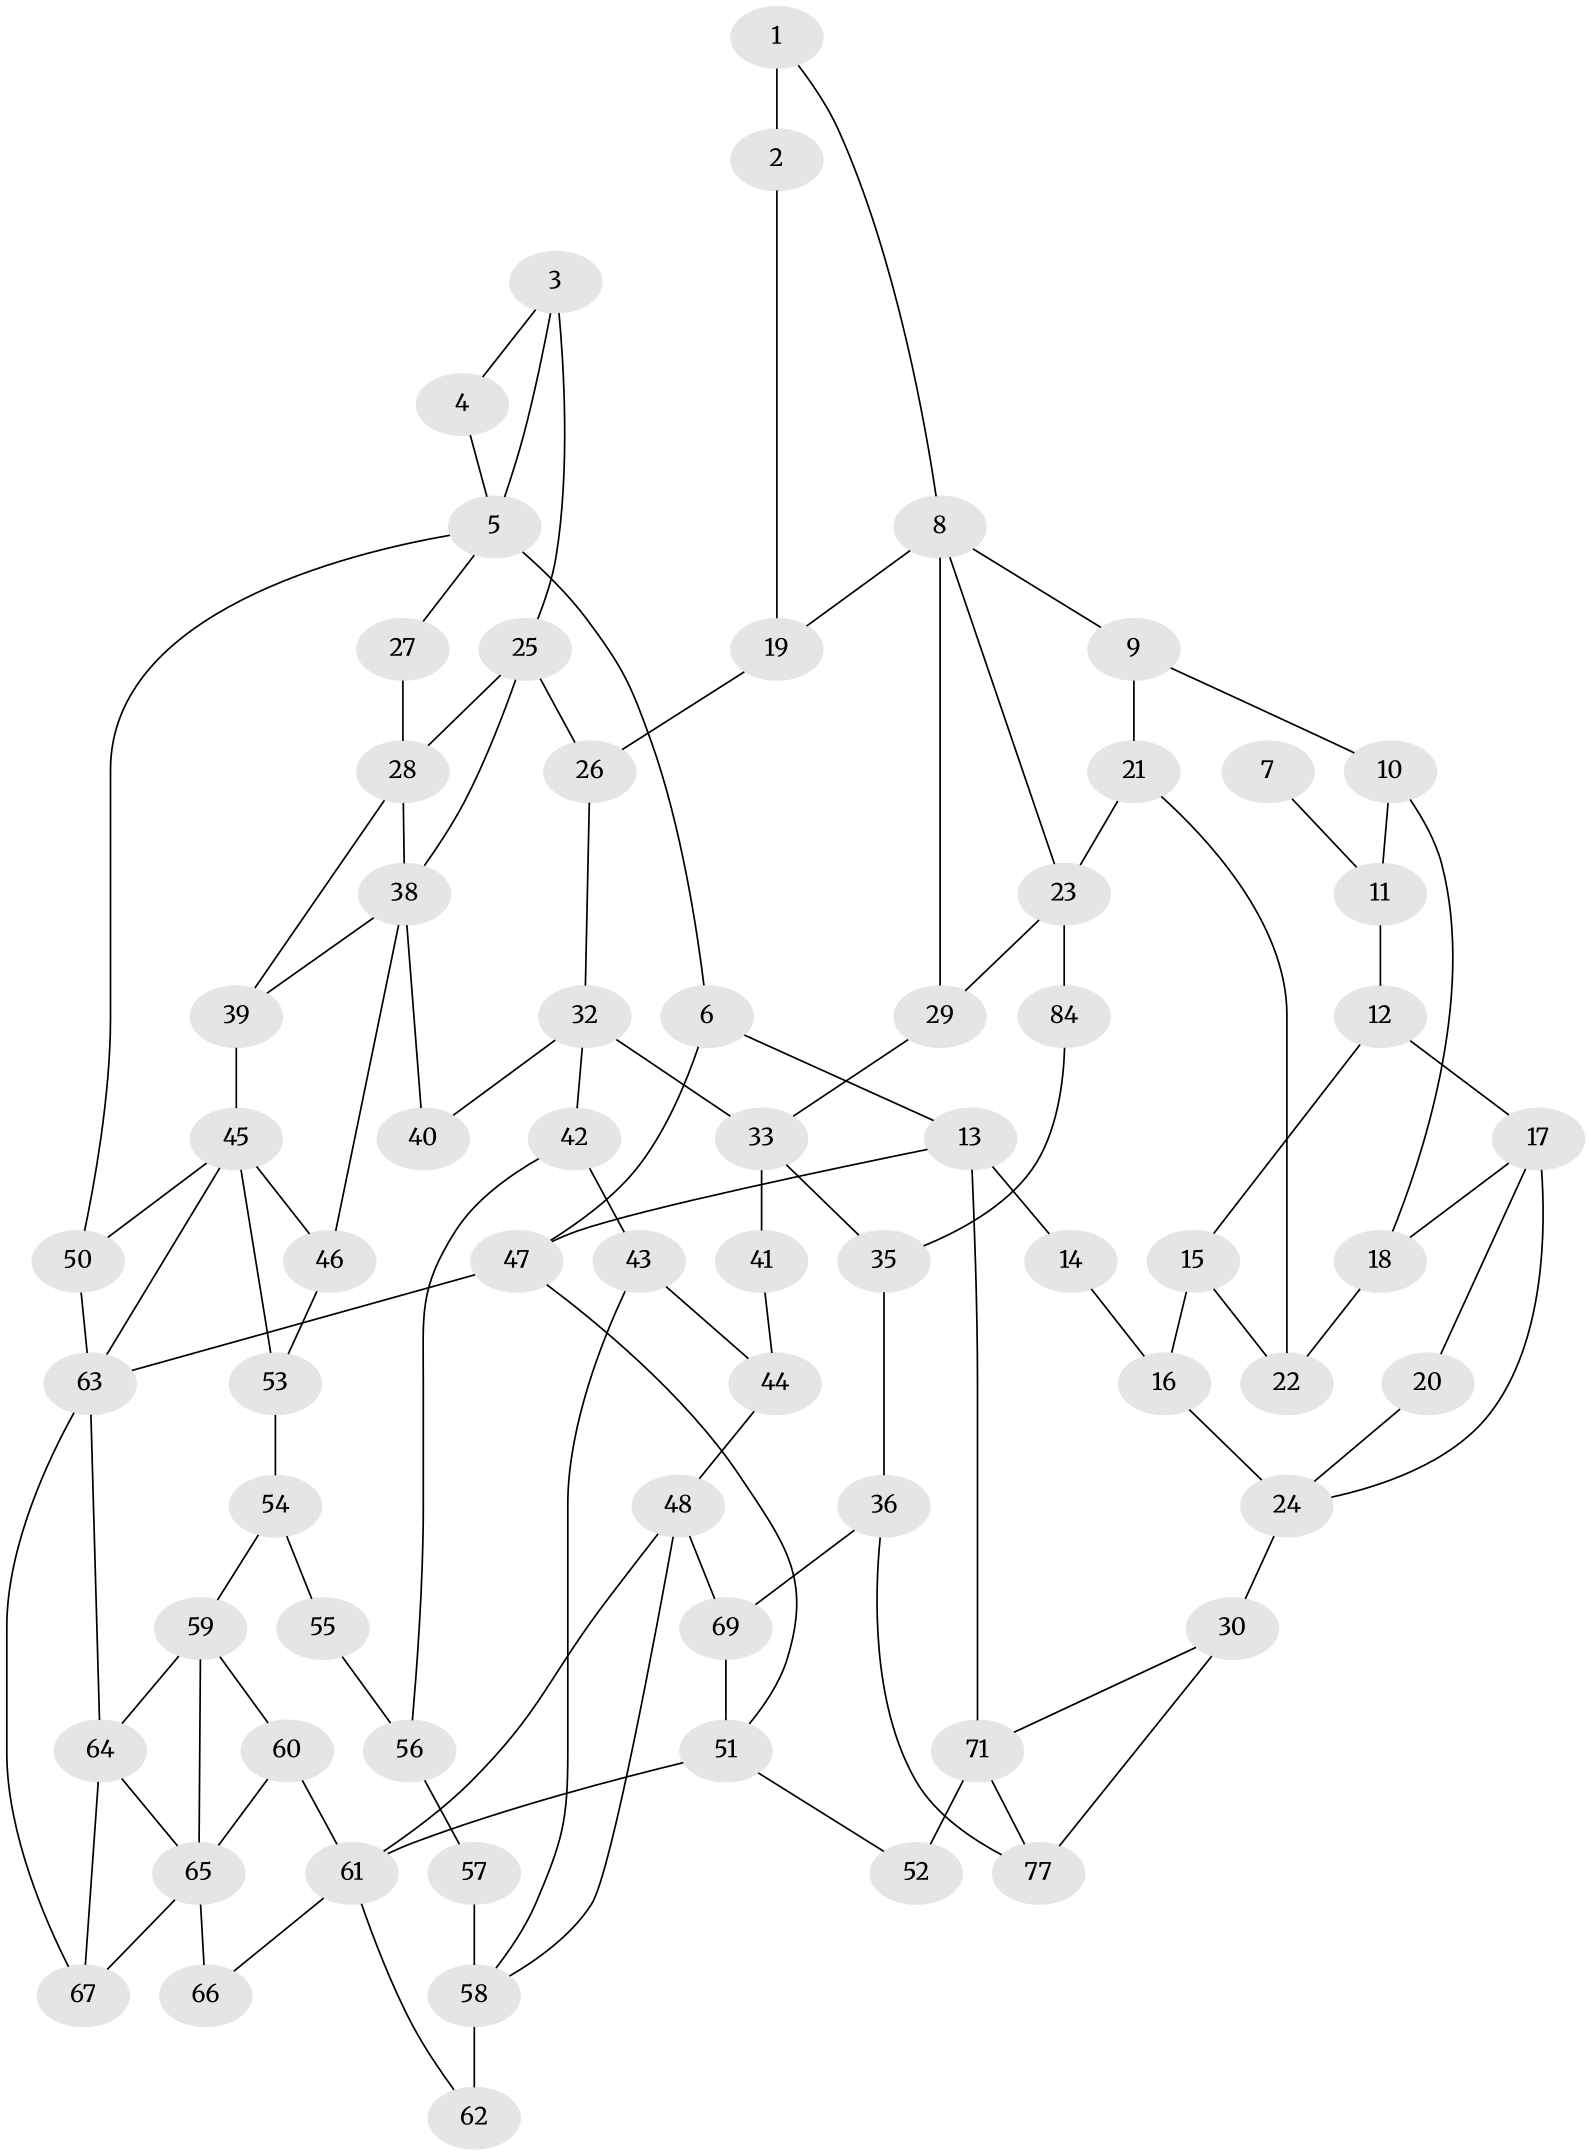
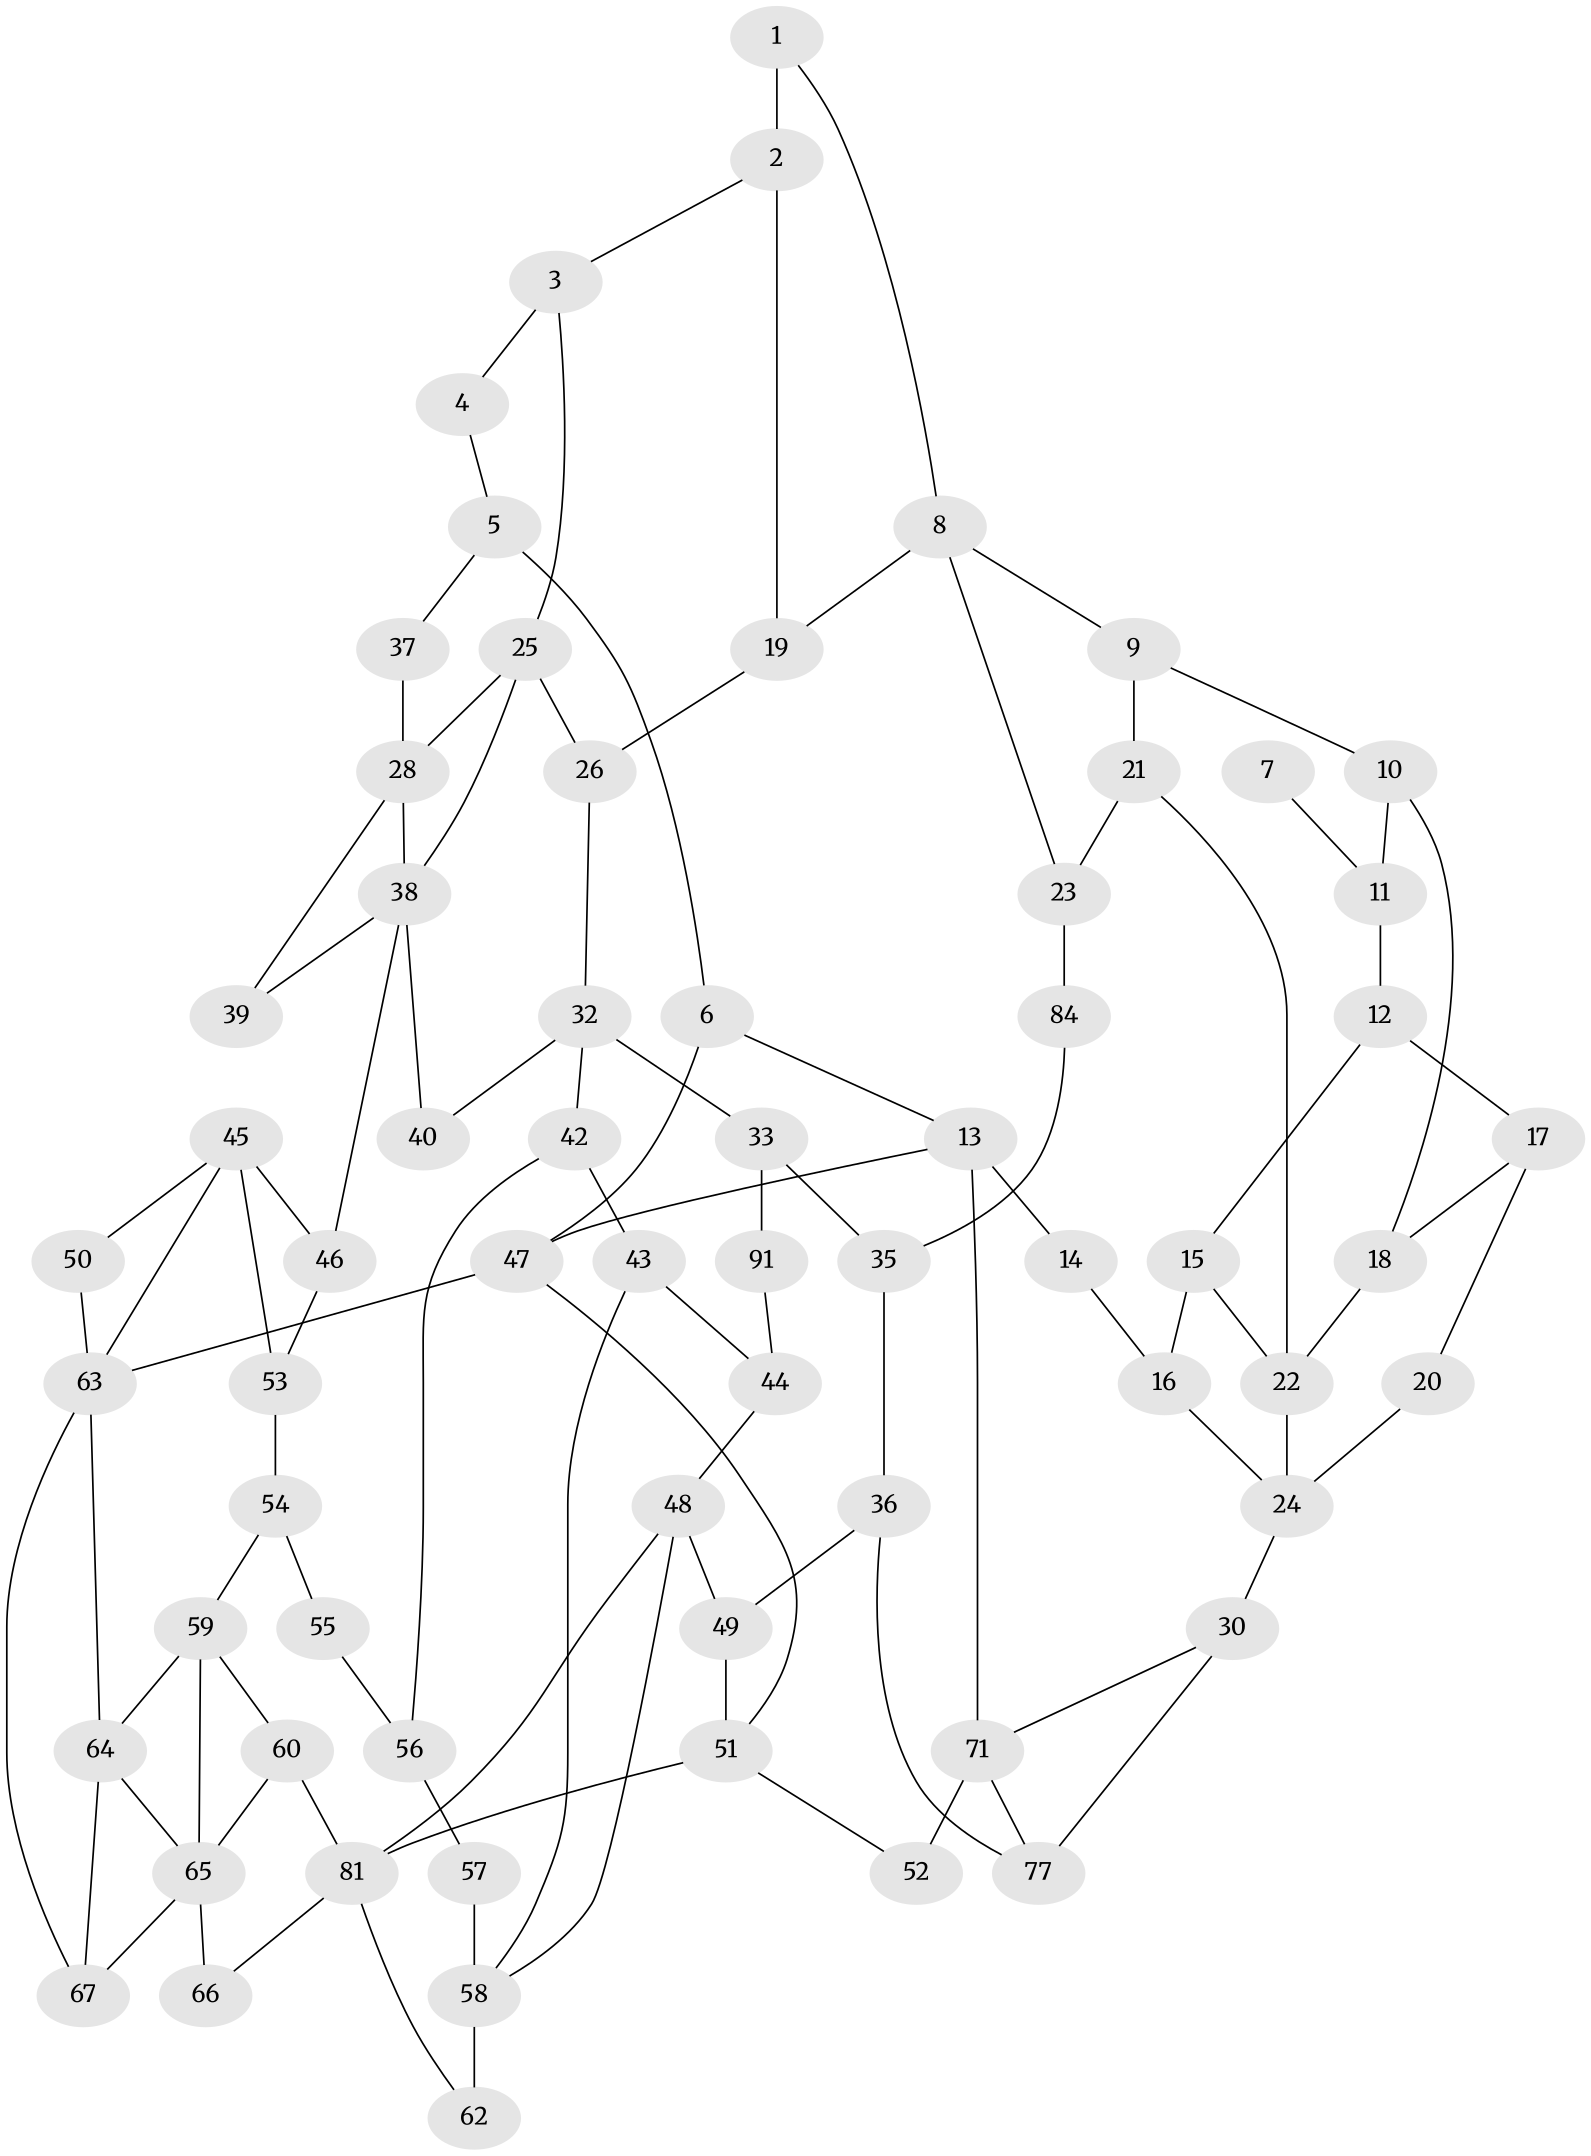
(531, 406) -> (667, 221)
(403, 649) -> (403, 649)
(111, 779) -> none
(940, 1017) -> none
(236, 1078) -> none
(762, 1261) -> (762, 1261)
(1509, 1383) -> (1287, 1445)
(726, 1629) -> (726, 1629)
(352, 1873) -> (352, 1873)
